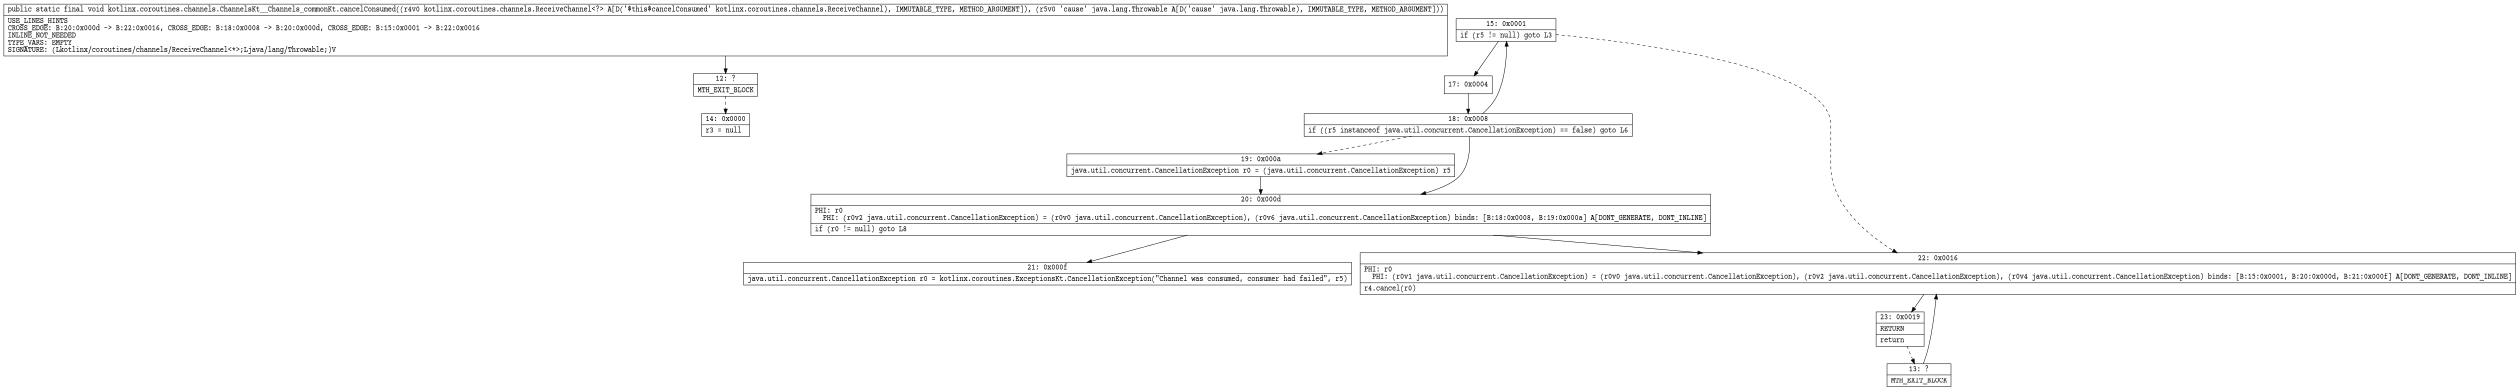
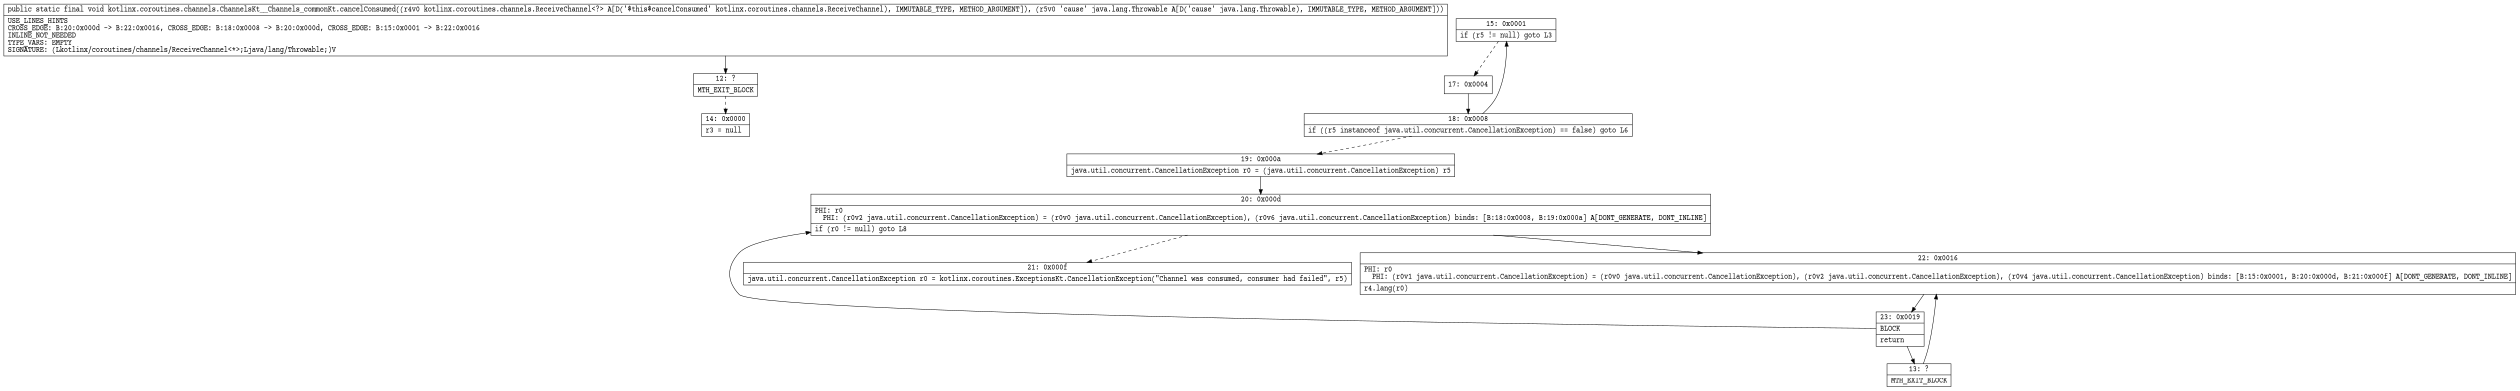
(1488, 57) -> (1488, 57)
(1777, 78) -> none
(1461, 175) -> (1249, 319)
(1140, 248) -> (1140, 248)
(1390, 288) -> (1386, 288)
(1892, 329) -> (1890, 329)
(1910, 353) -> (1910, 353)
